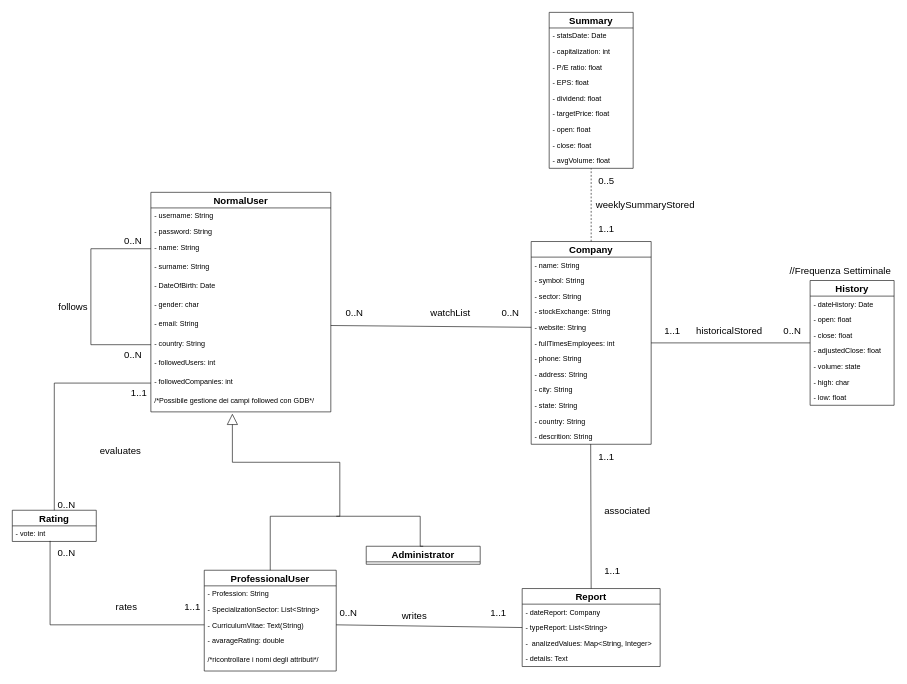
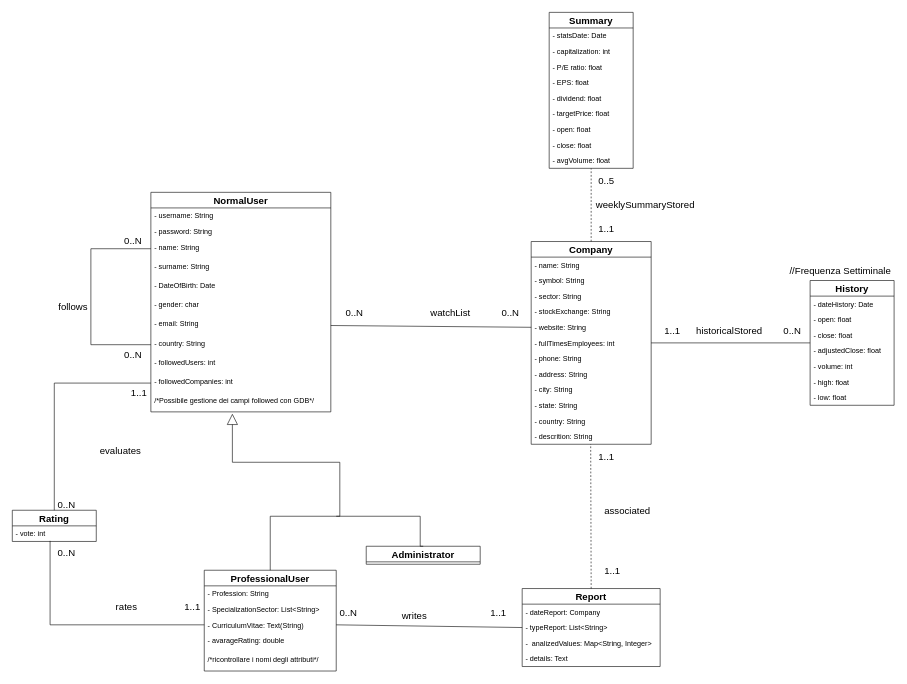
(840, 367) -> (835, 367)
(834, 382) -> (835, 382)
(591, 516) -> (591, 516)
